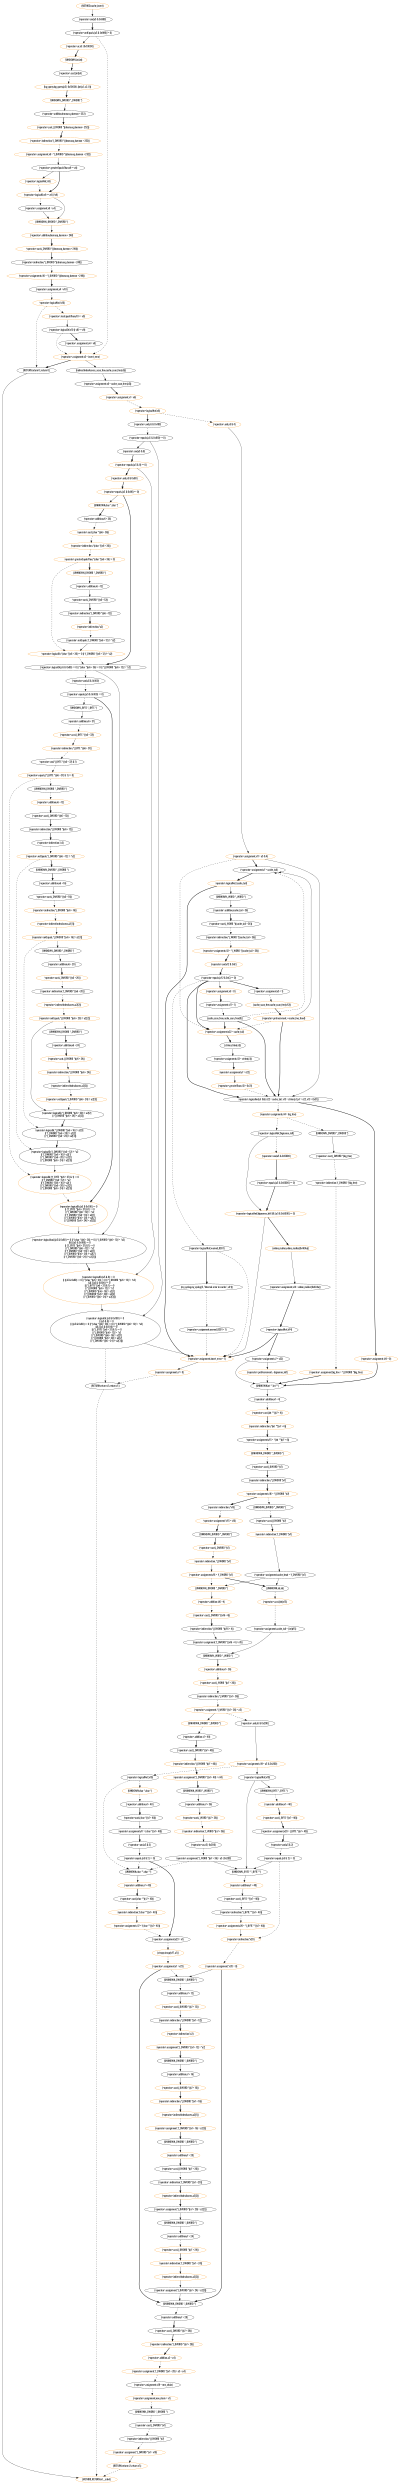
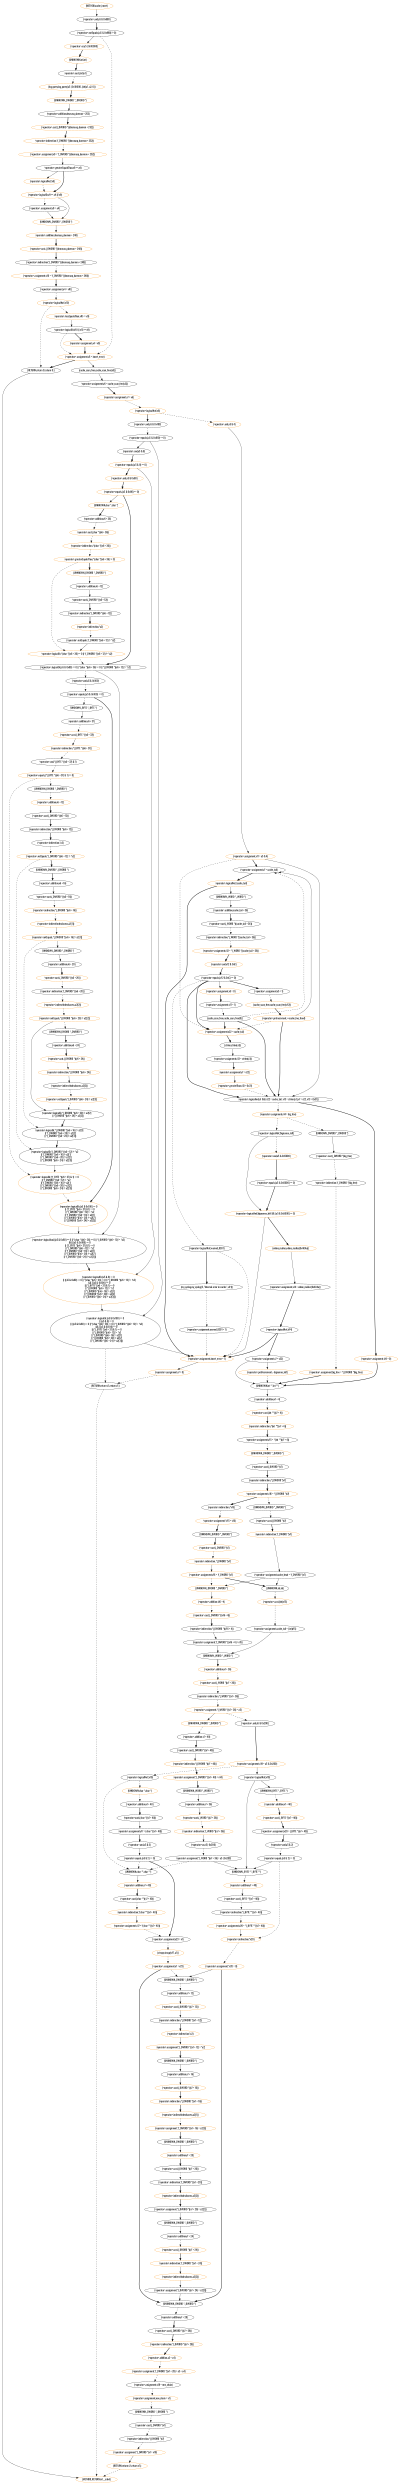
(81, 344) -> (85, 344)
(101, 370) -> (97, 370)
(256, 1743) -> (256, 1743)
